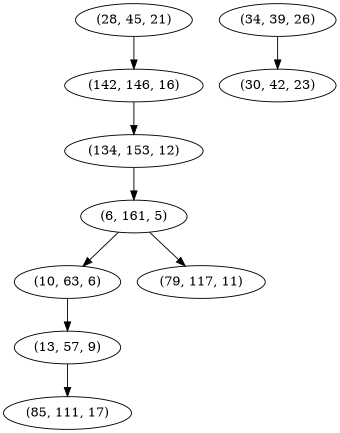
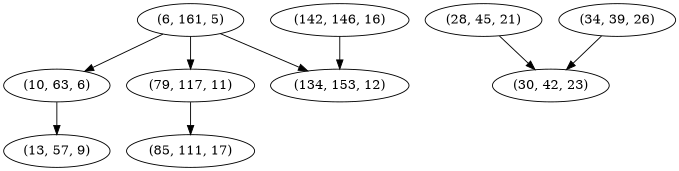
(134, 48) -> (514, 50)
(134, 179) -> (260, 50)
(67, 376) -> (191, 114)
